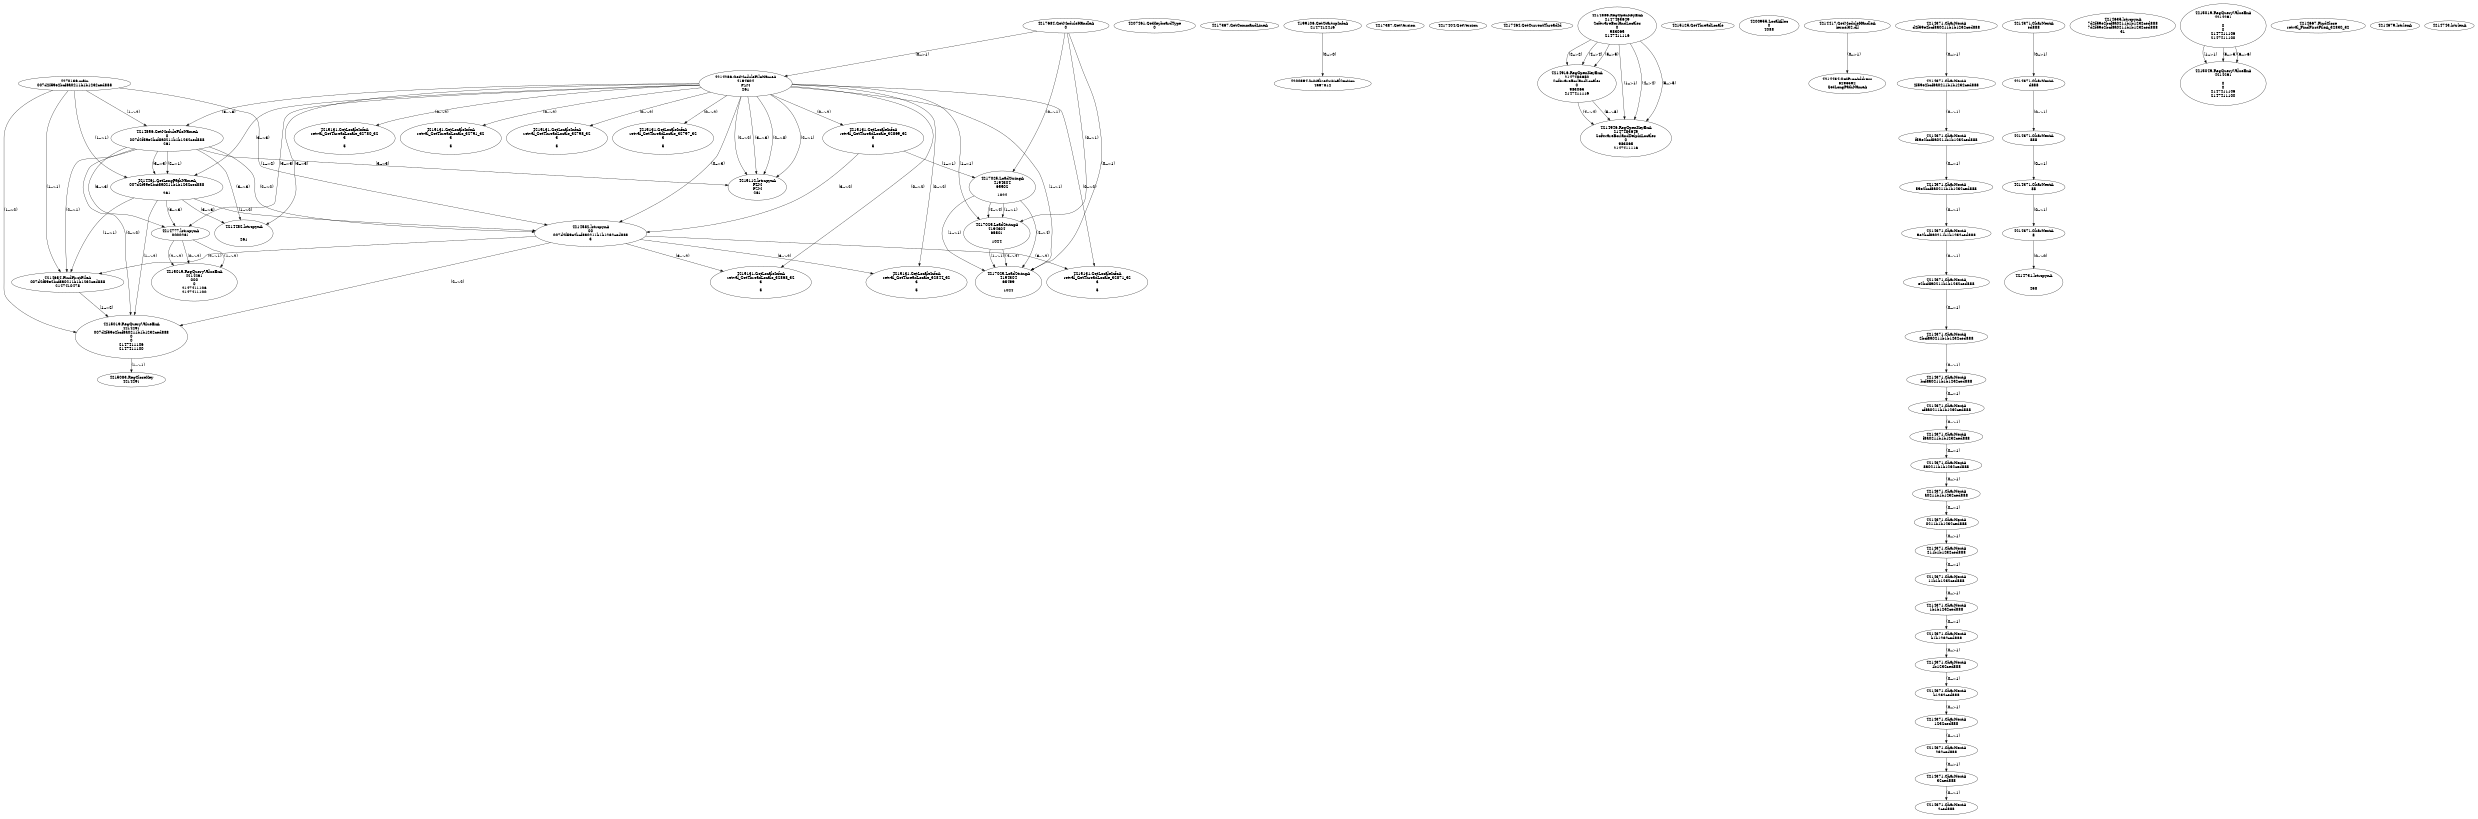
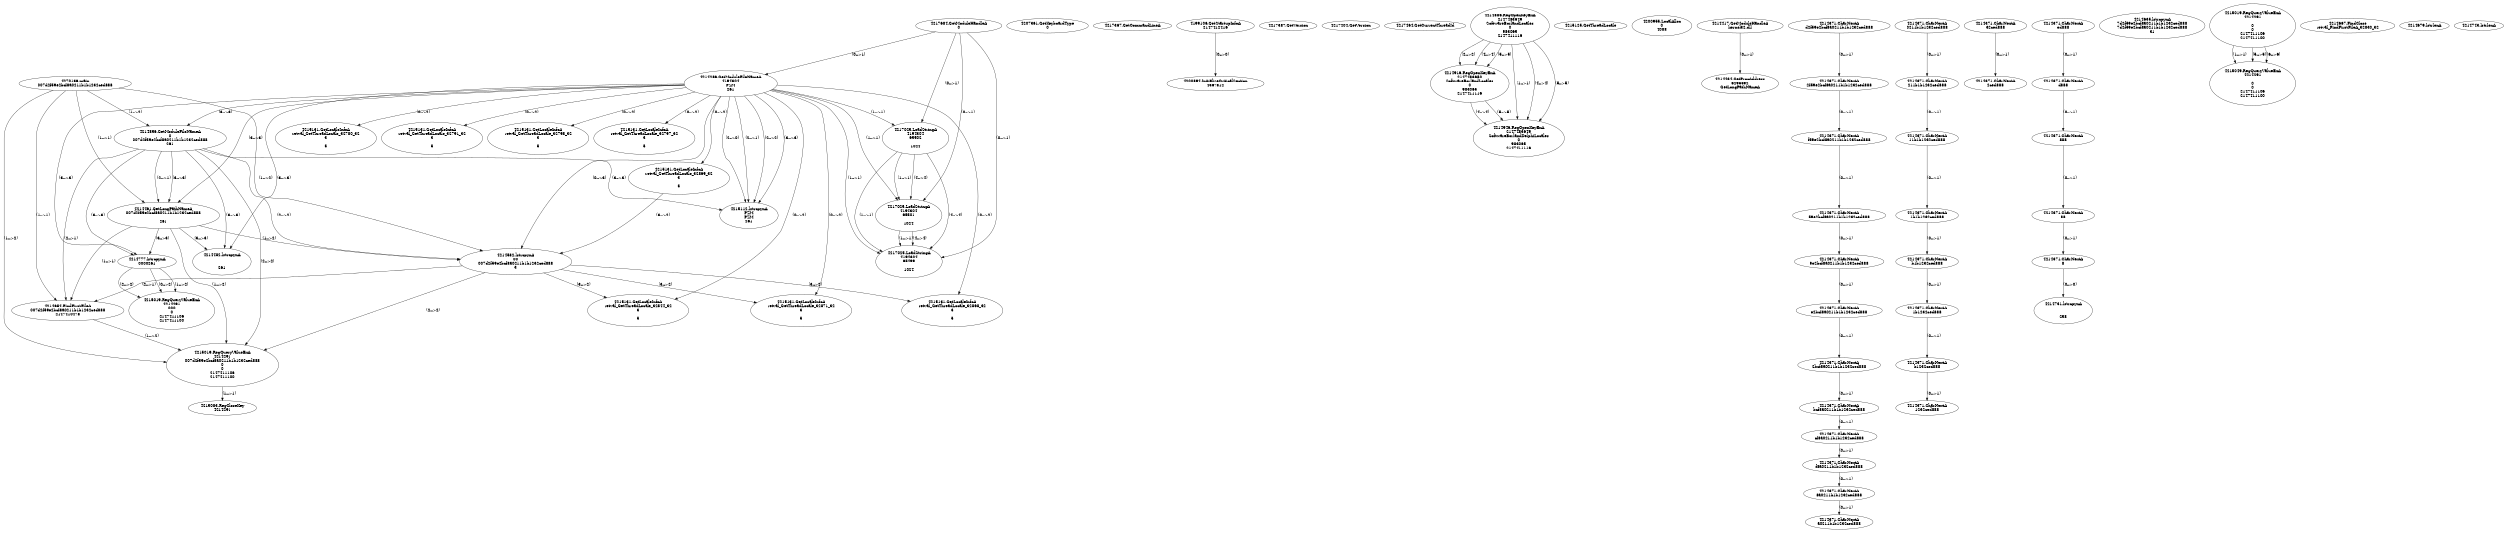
(1155, 26) -> (1048, 26)
(938, 165) -> (834, 102)
(1946, 507) -> none
(1946, 750) -> none
